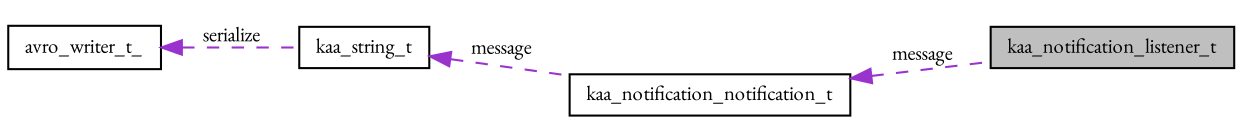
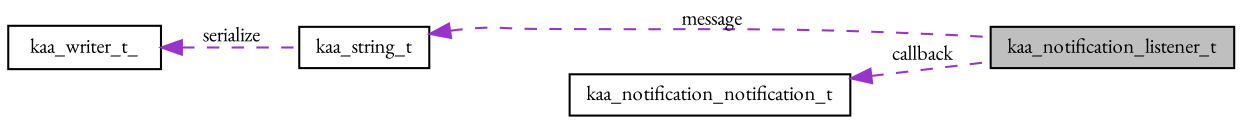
(85, 47) -> (85, 47)
(920, 55) -> (920, 55)
(510, 67) -> (720, 29)
